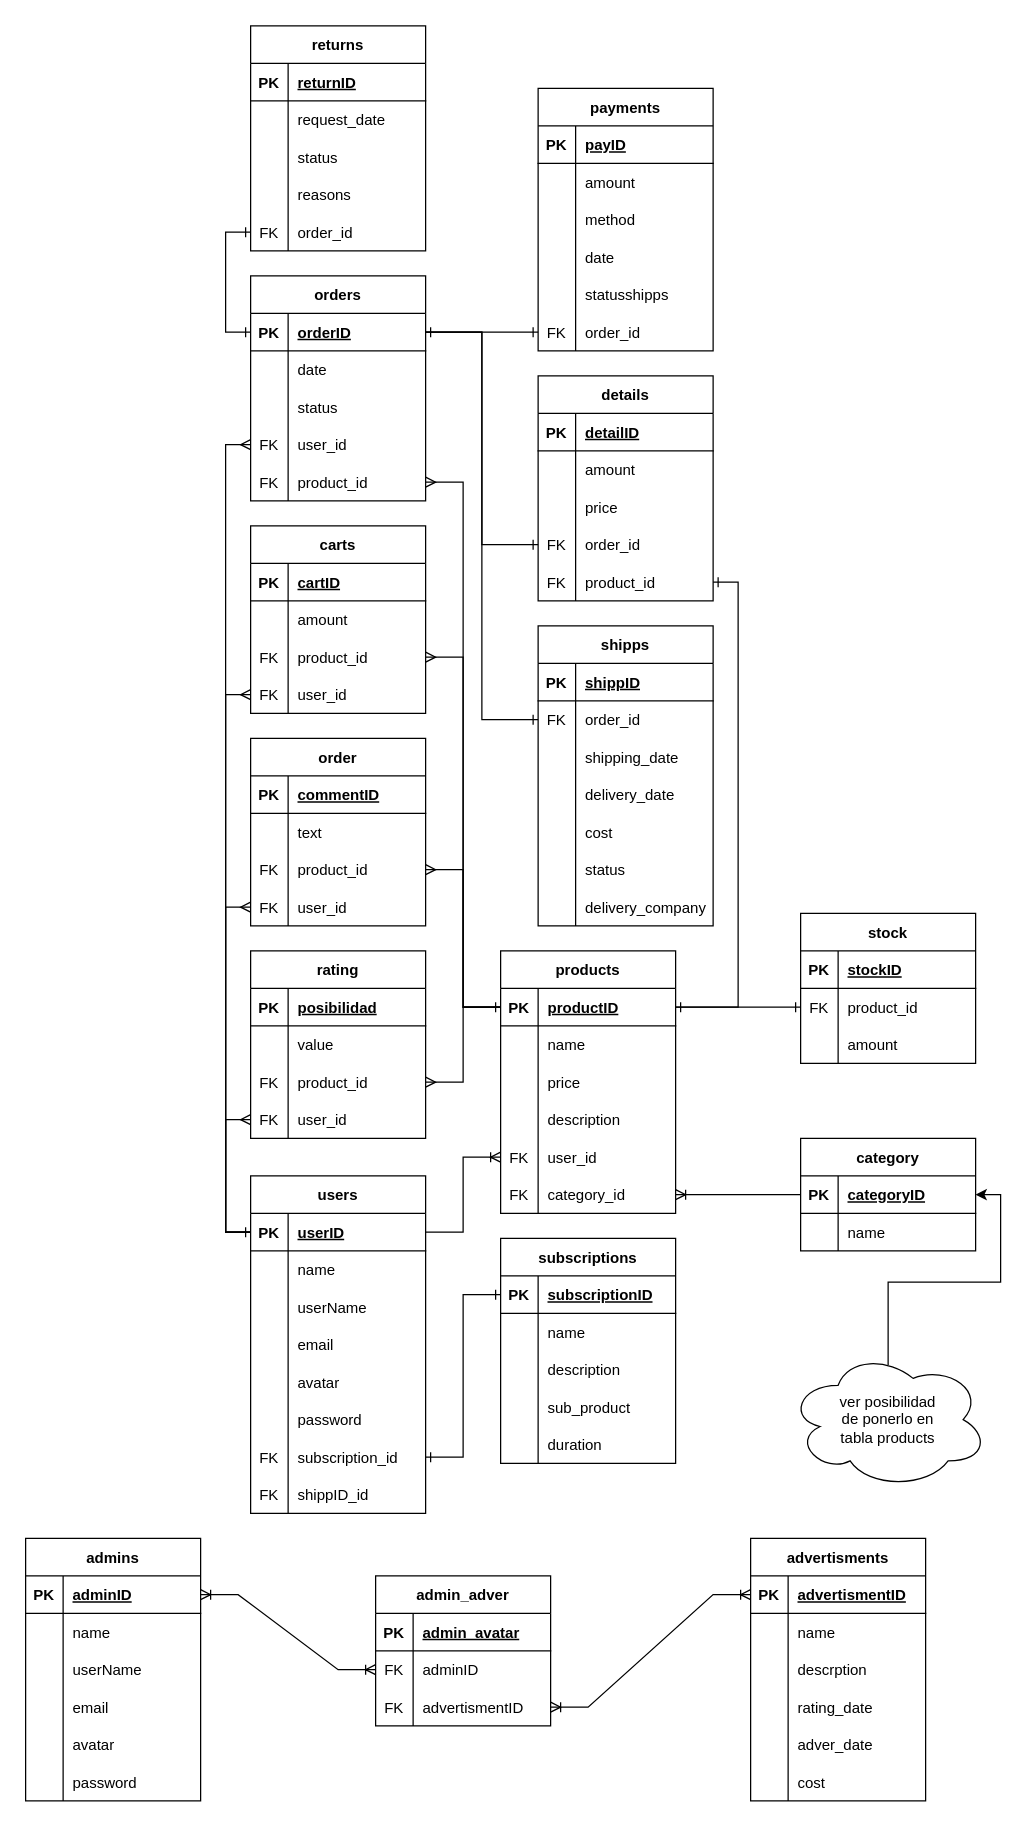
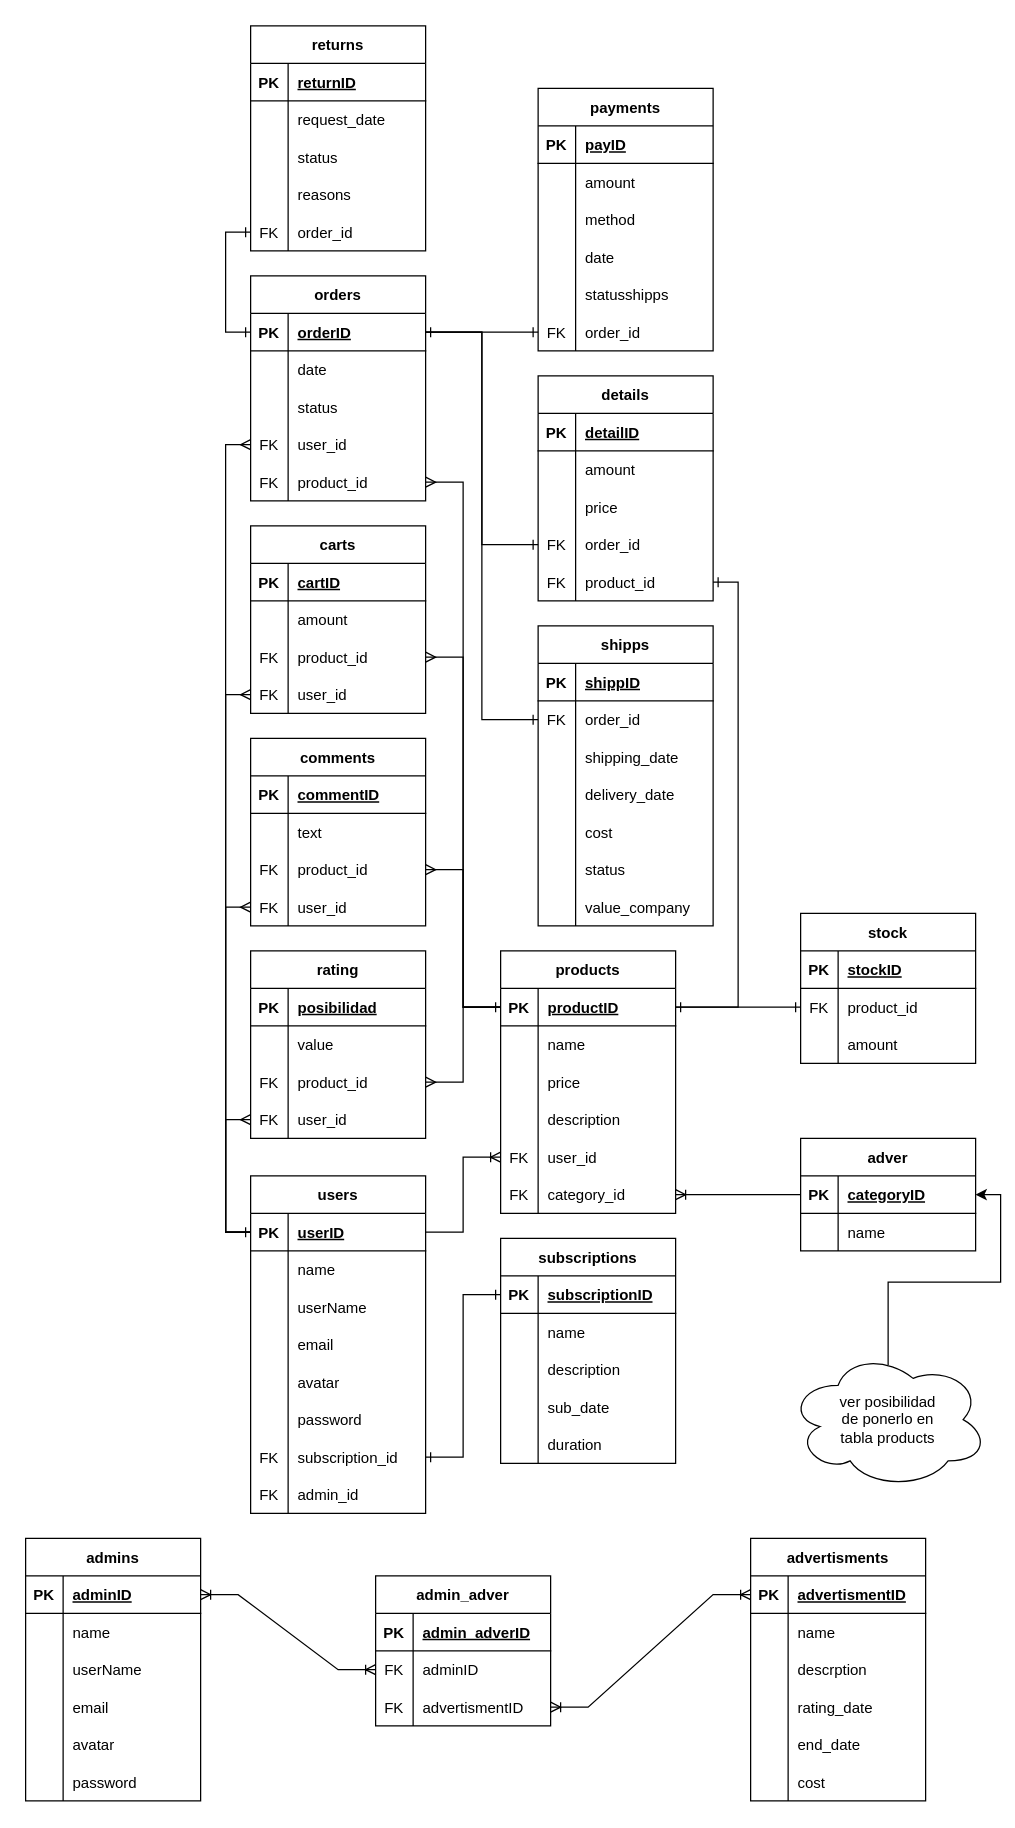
(338, 758) -> (338, 758)
(648, 908) -> (638, 908)
(888, 1158) -> (888, 1158)
(594, 1408) -> (581, 1408)
(336, 1495) -> (327, 1495)
(471, 1633) -> (475, 1633)
(840, 1745) -> (831, 1745)
